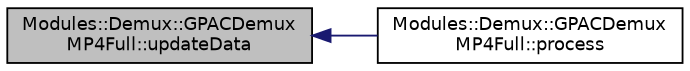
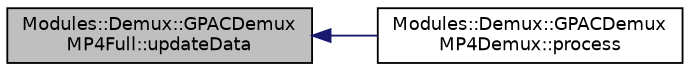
(530, 36) -> (530, 36)
